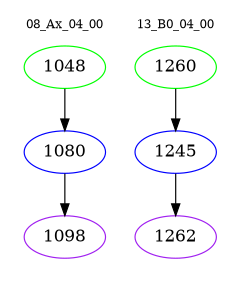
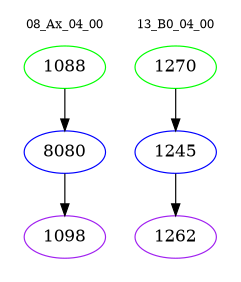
(65, 67) -> (65, 67)
(176, 67) -> (176, 67)
(65, 152) -> (65, 152)
